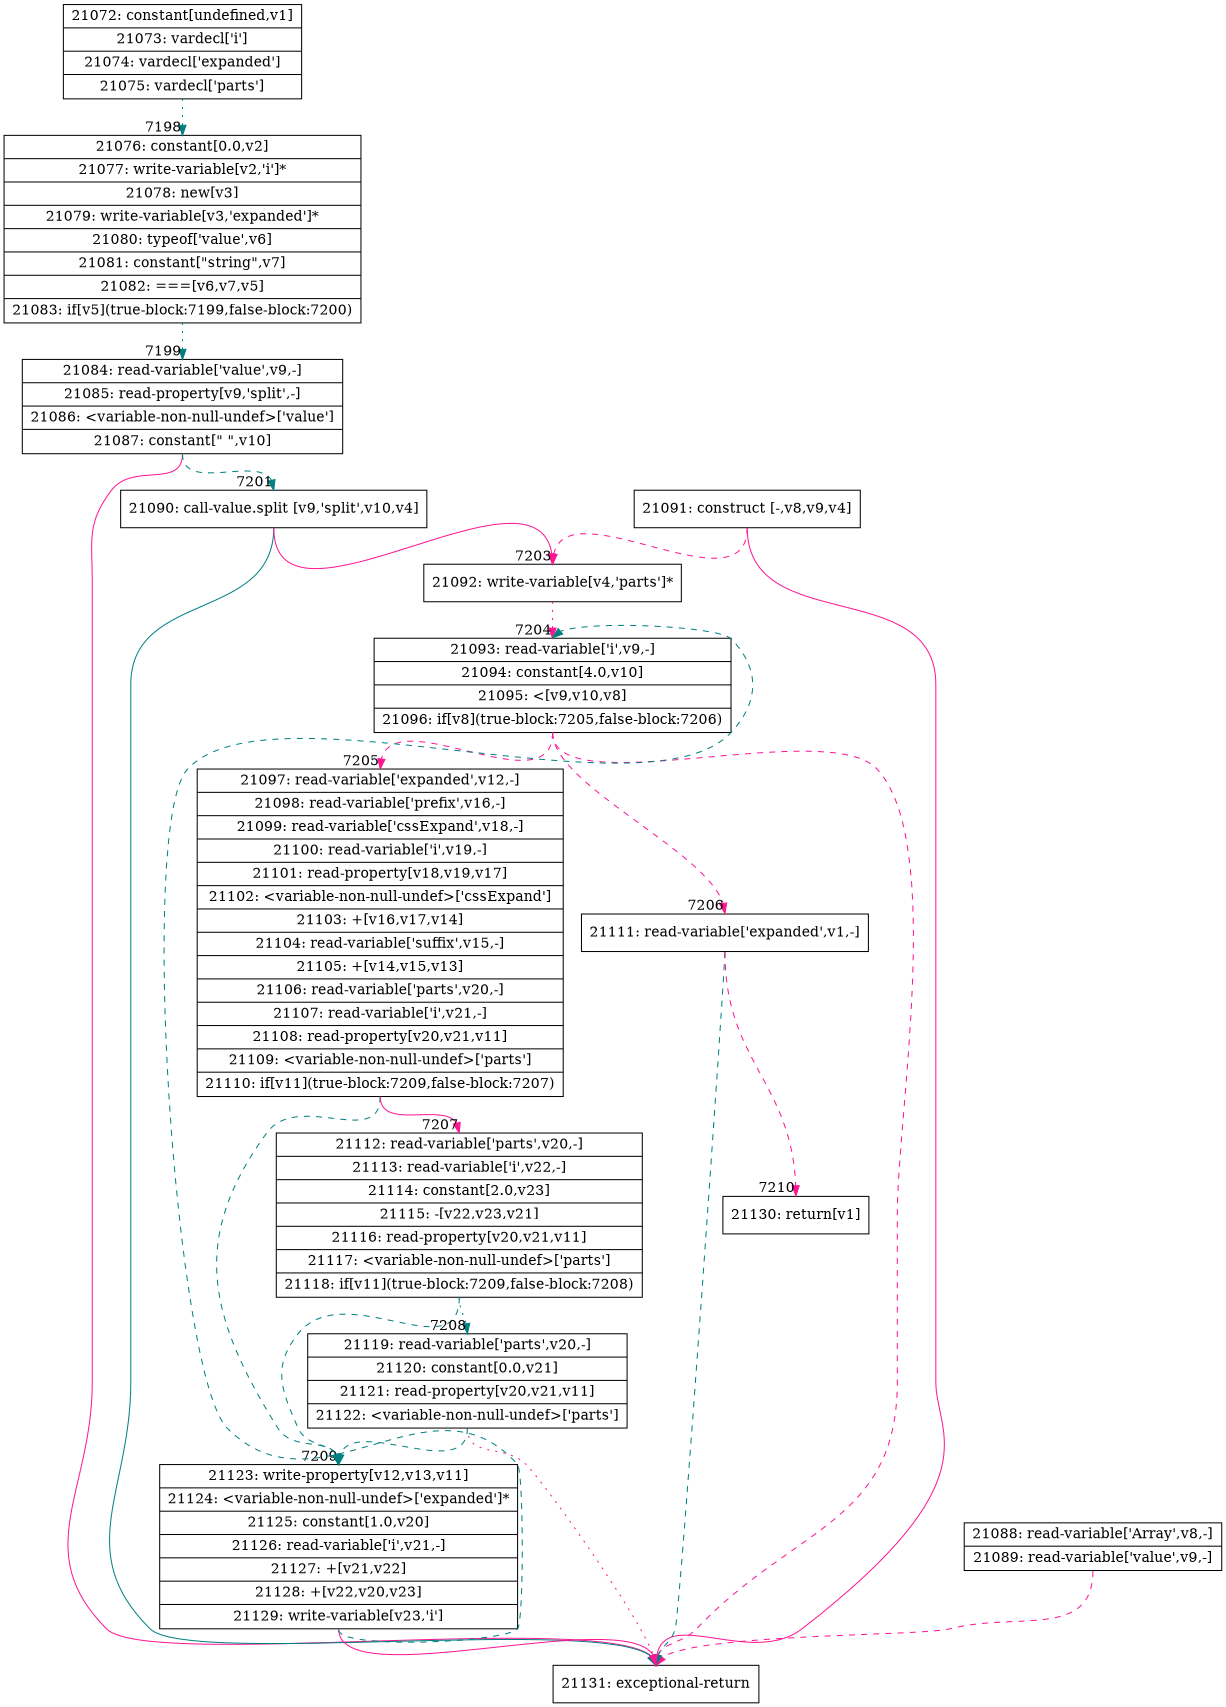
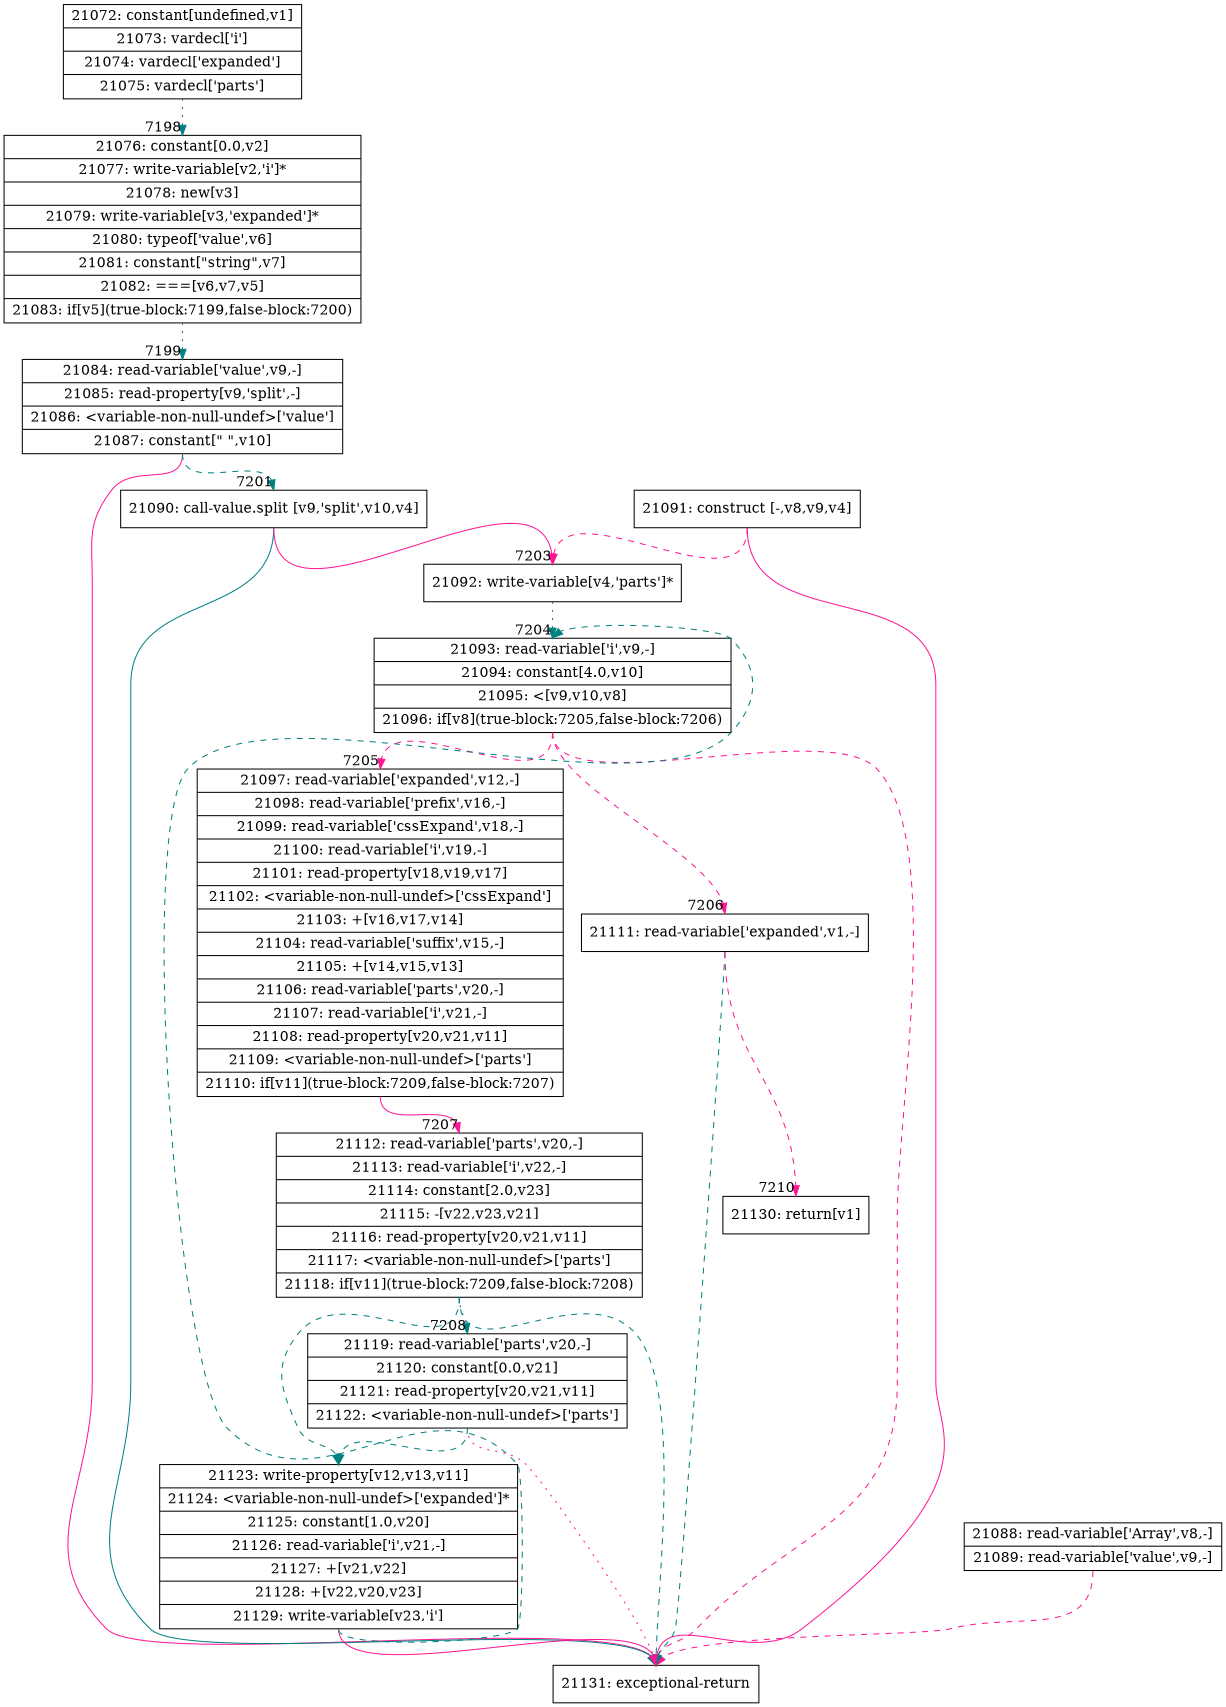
(553, 615) -> (553, 615)
(218, 1248) -> none
none -> (658, 1391)
